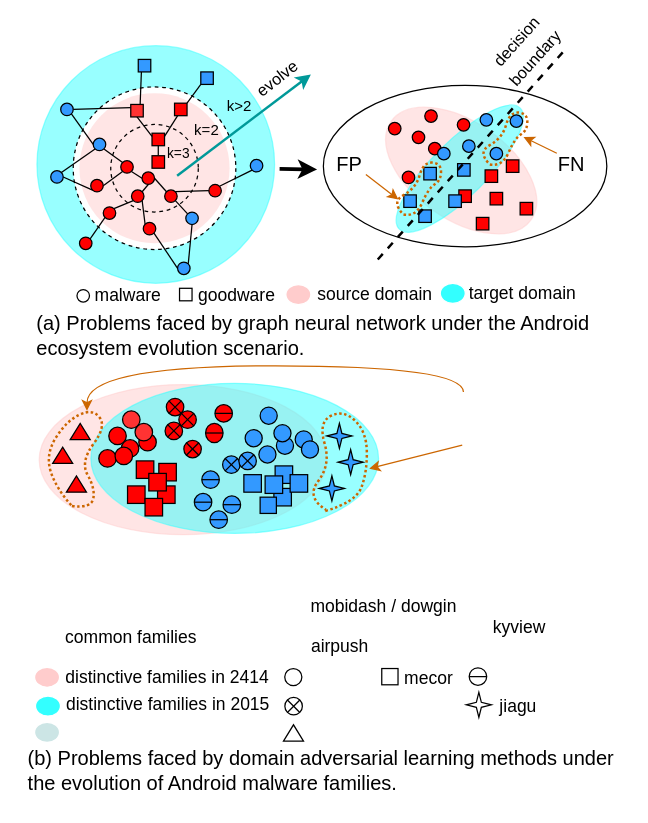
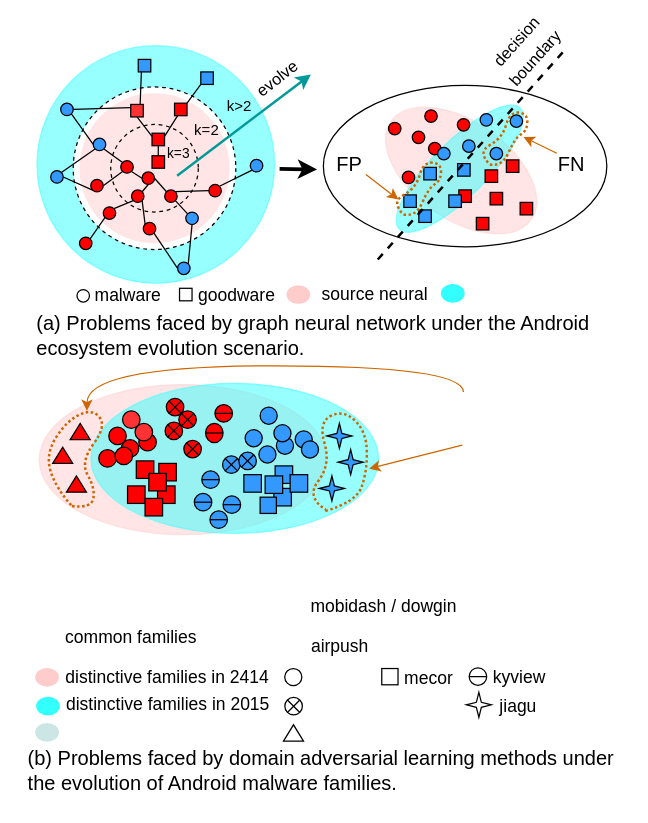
(523, 293) -> none
(375, 294) -> (375, 294)
(520, 626) -> (520, 676)
